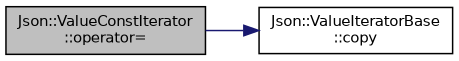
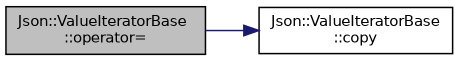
(106, 31) -> (106, 31)
